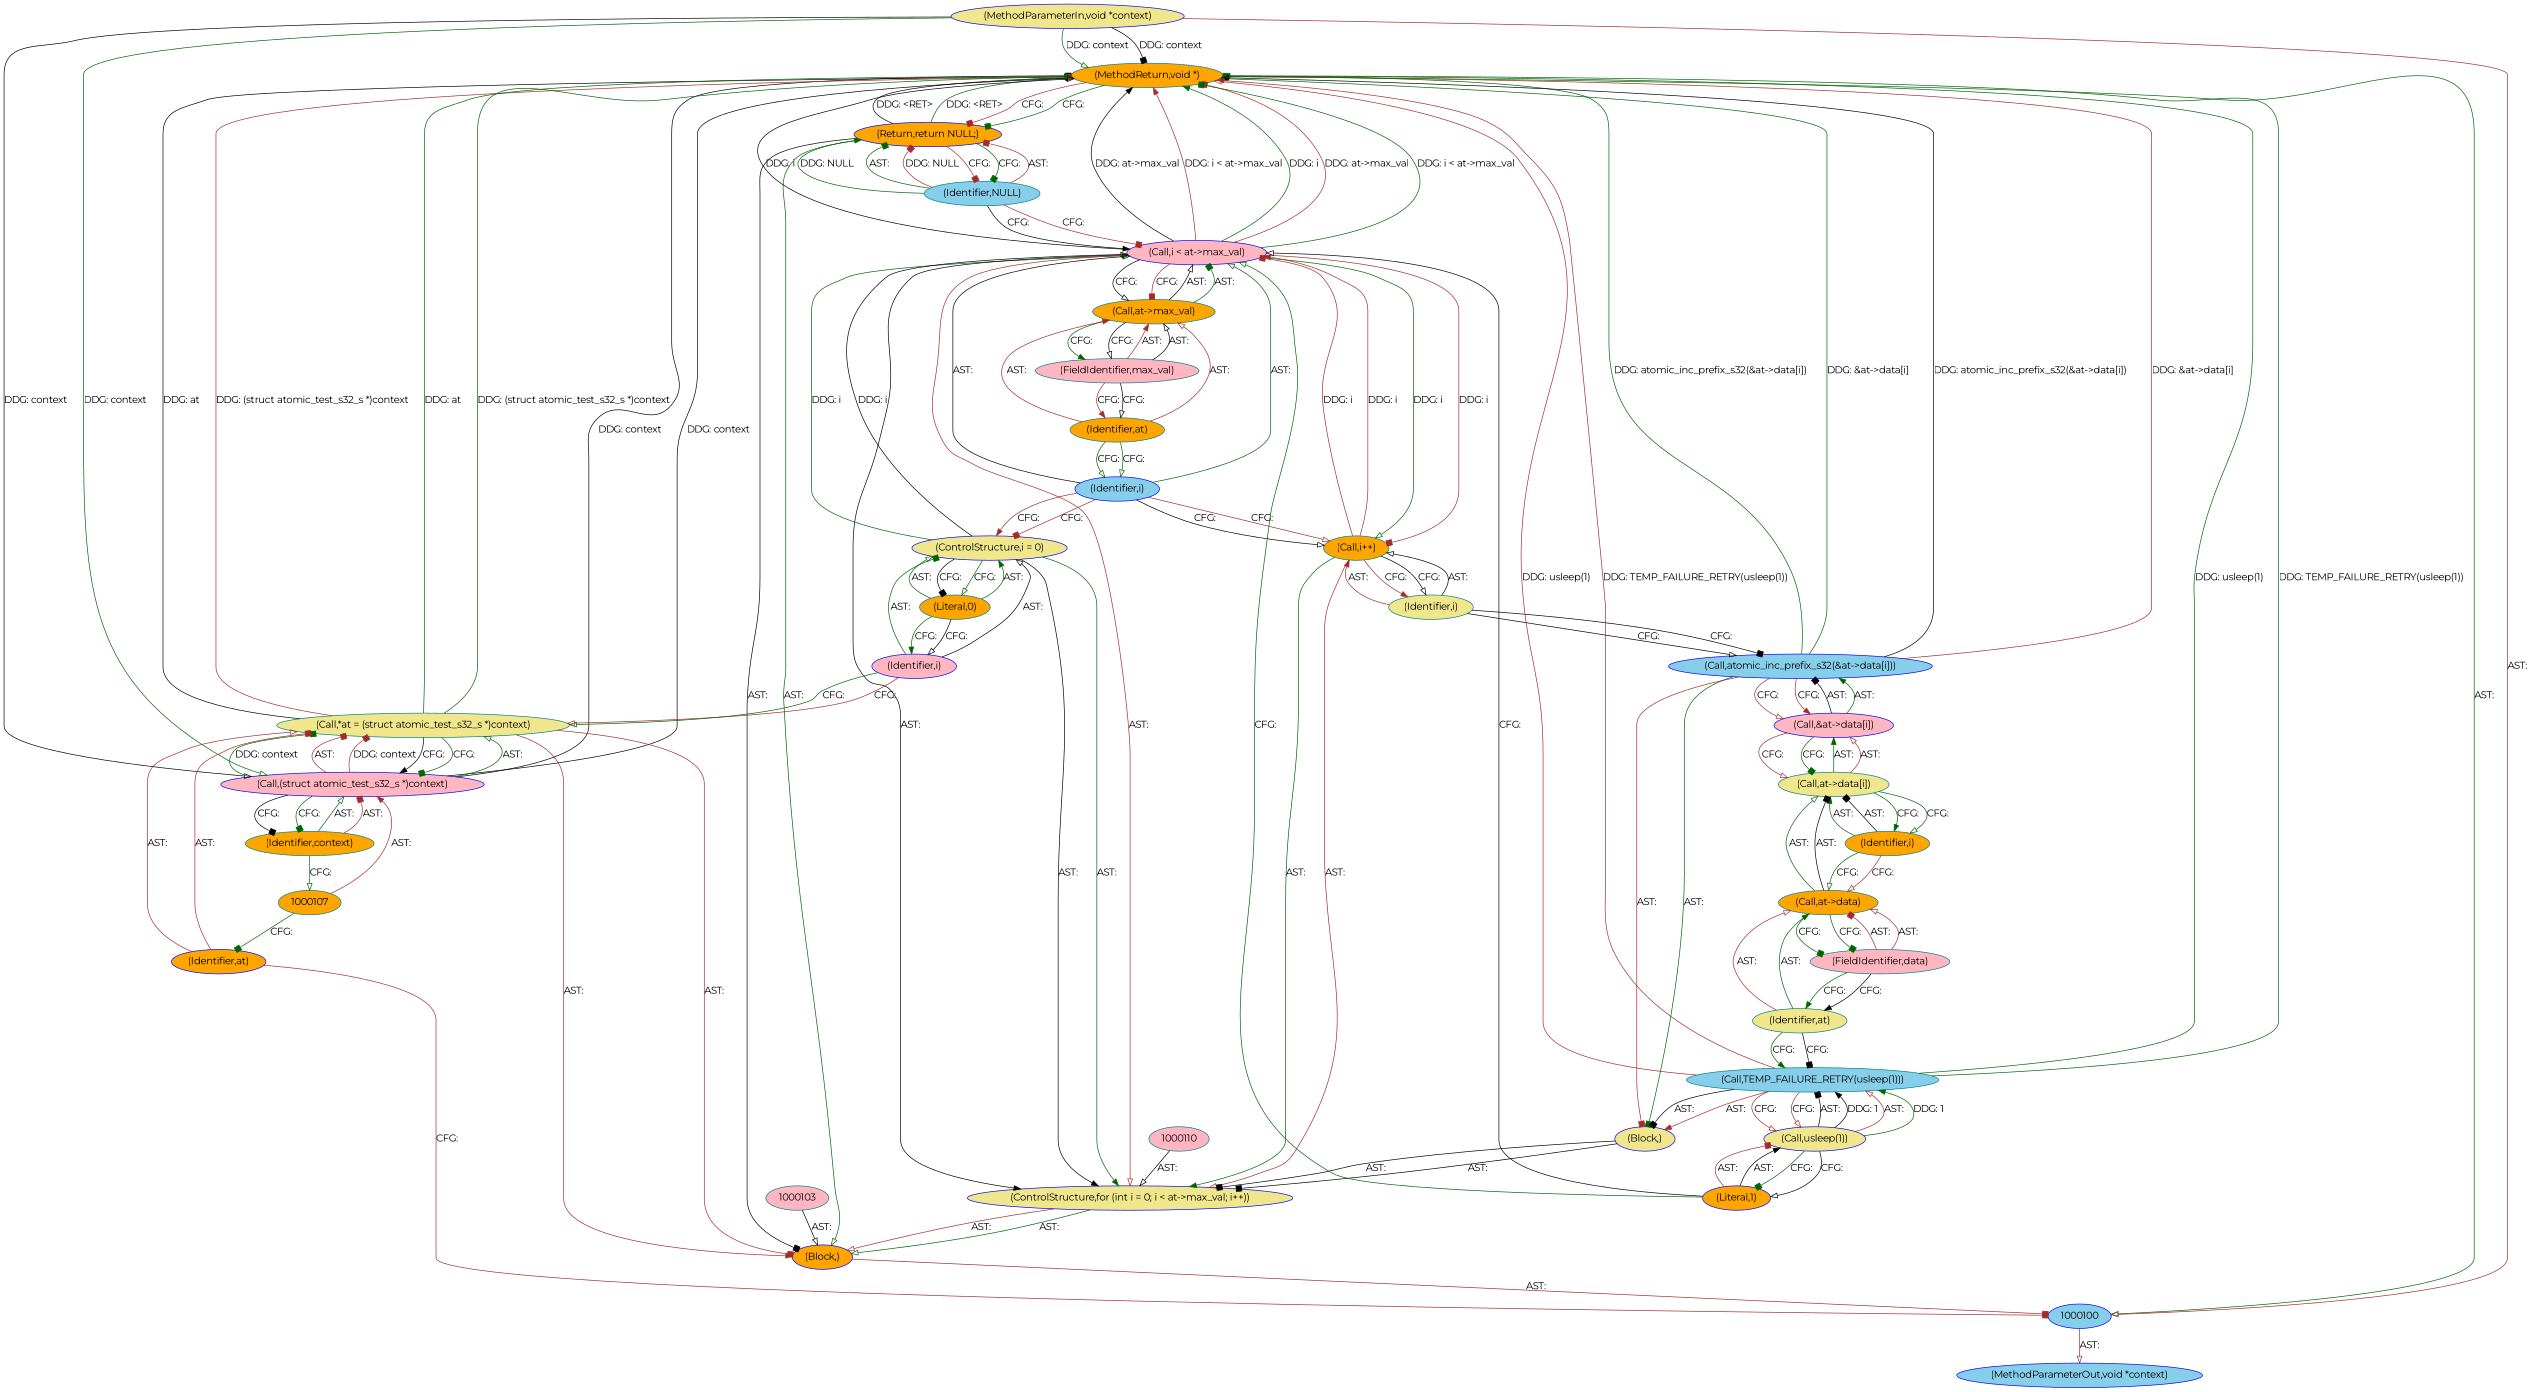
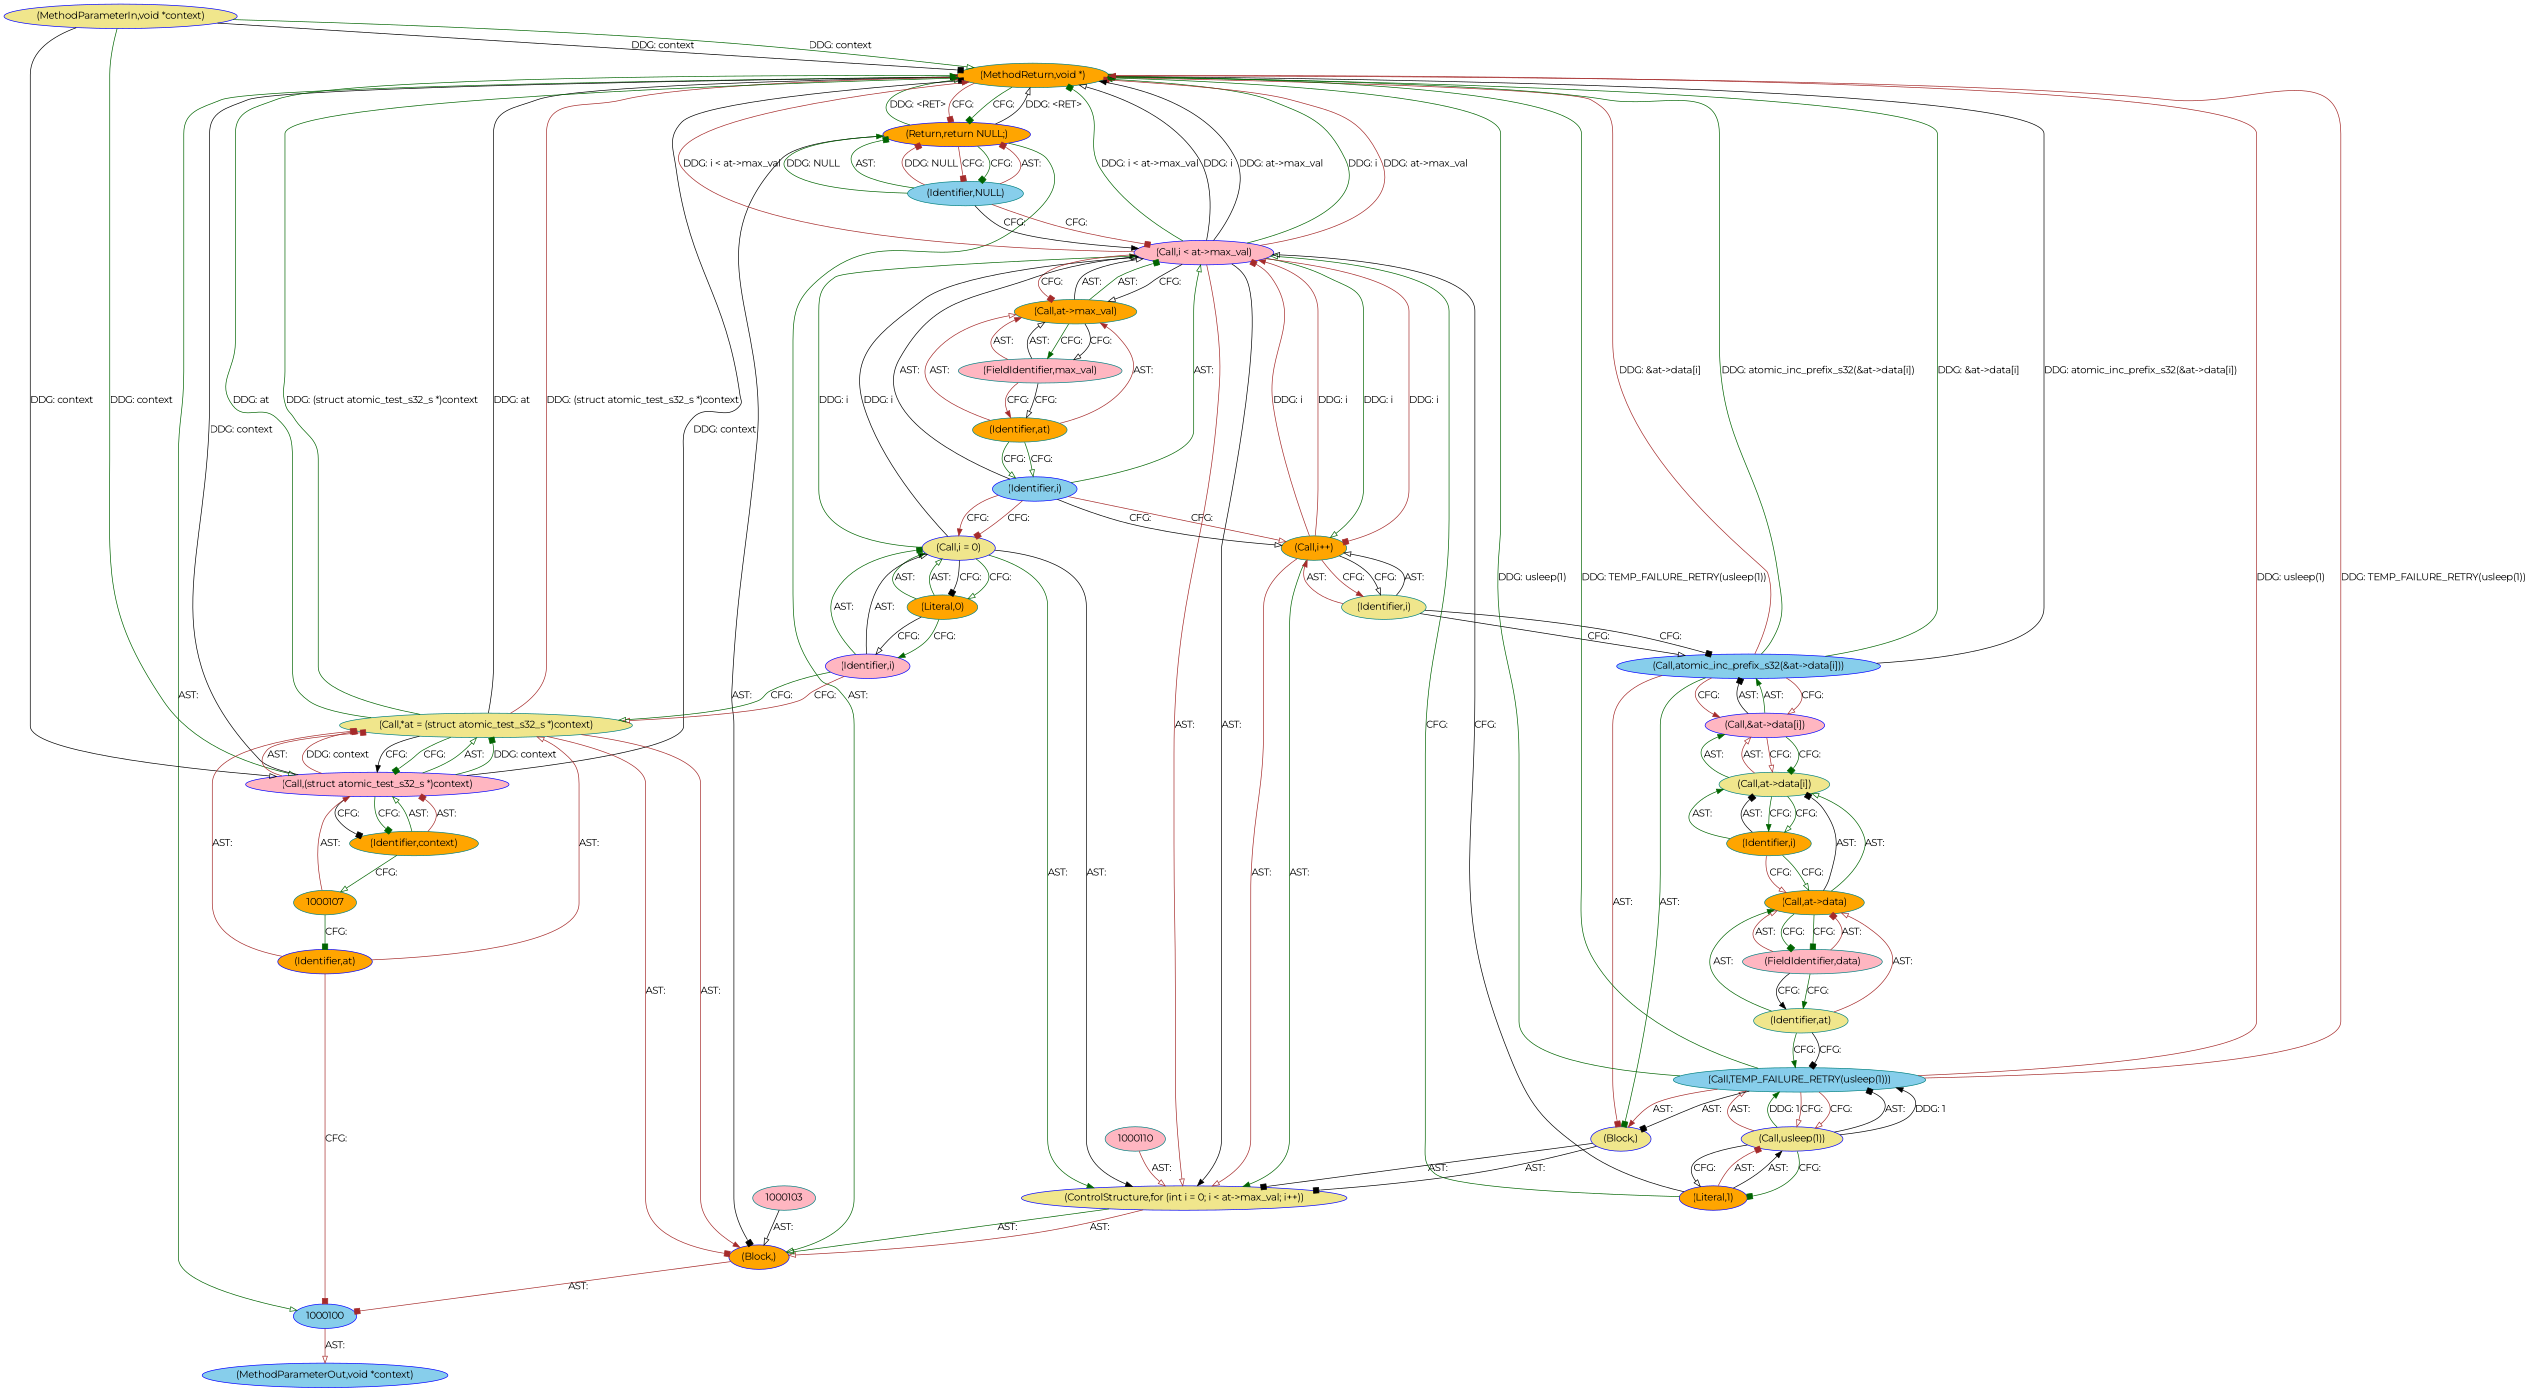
(2507, 202) -> none
(990, 548) -> (959, 548)
(1157, 1166) -> (1147, 1168)
